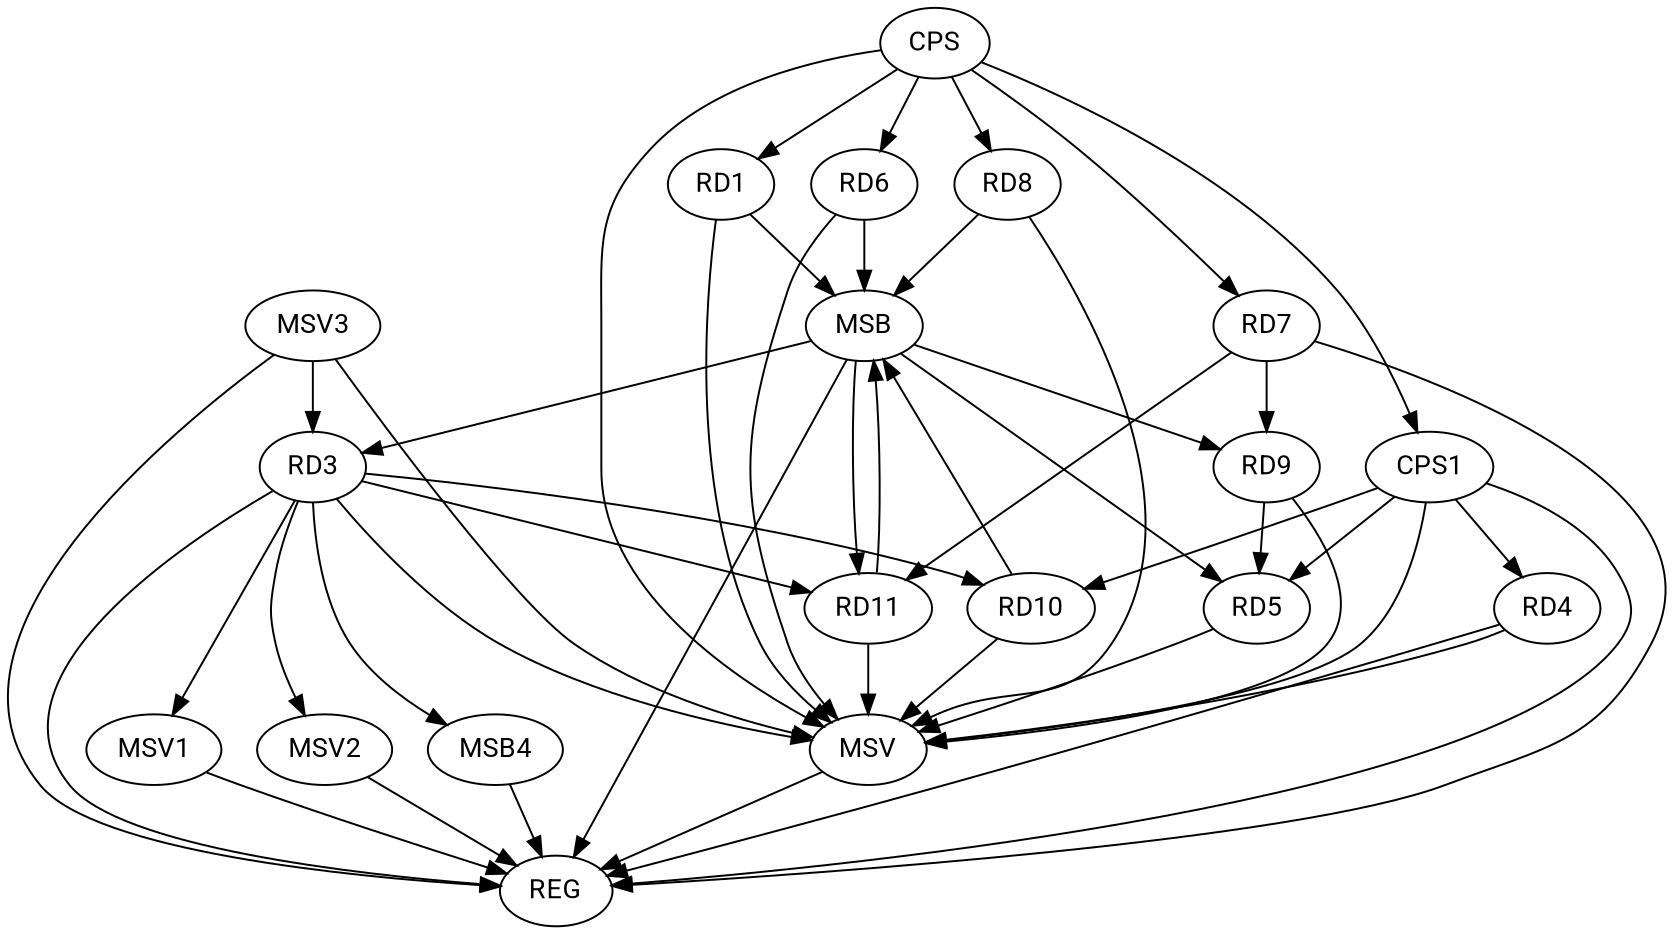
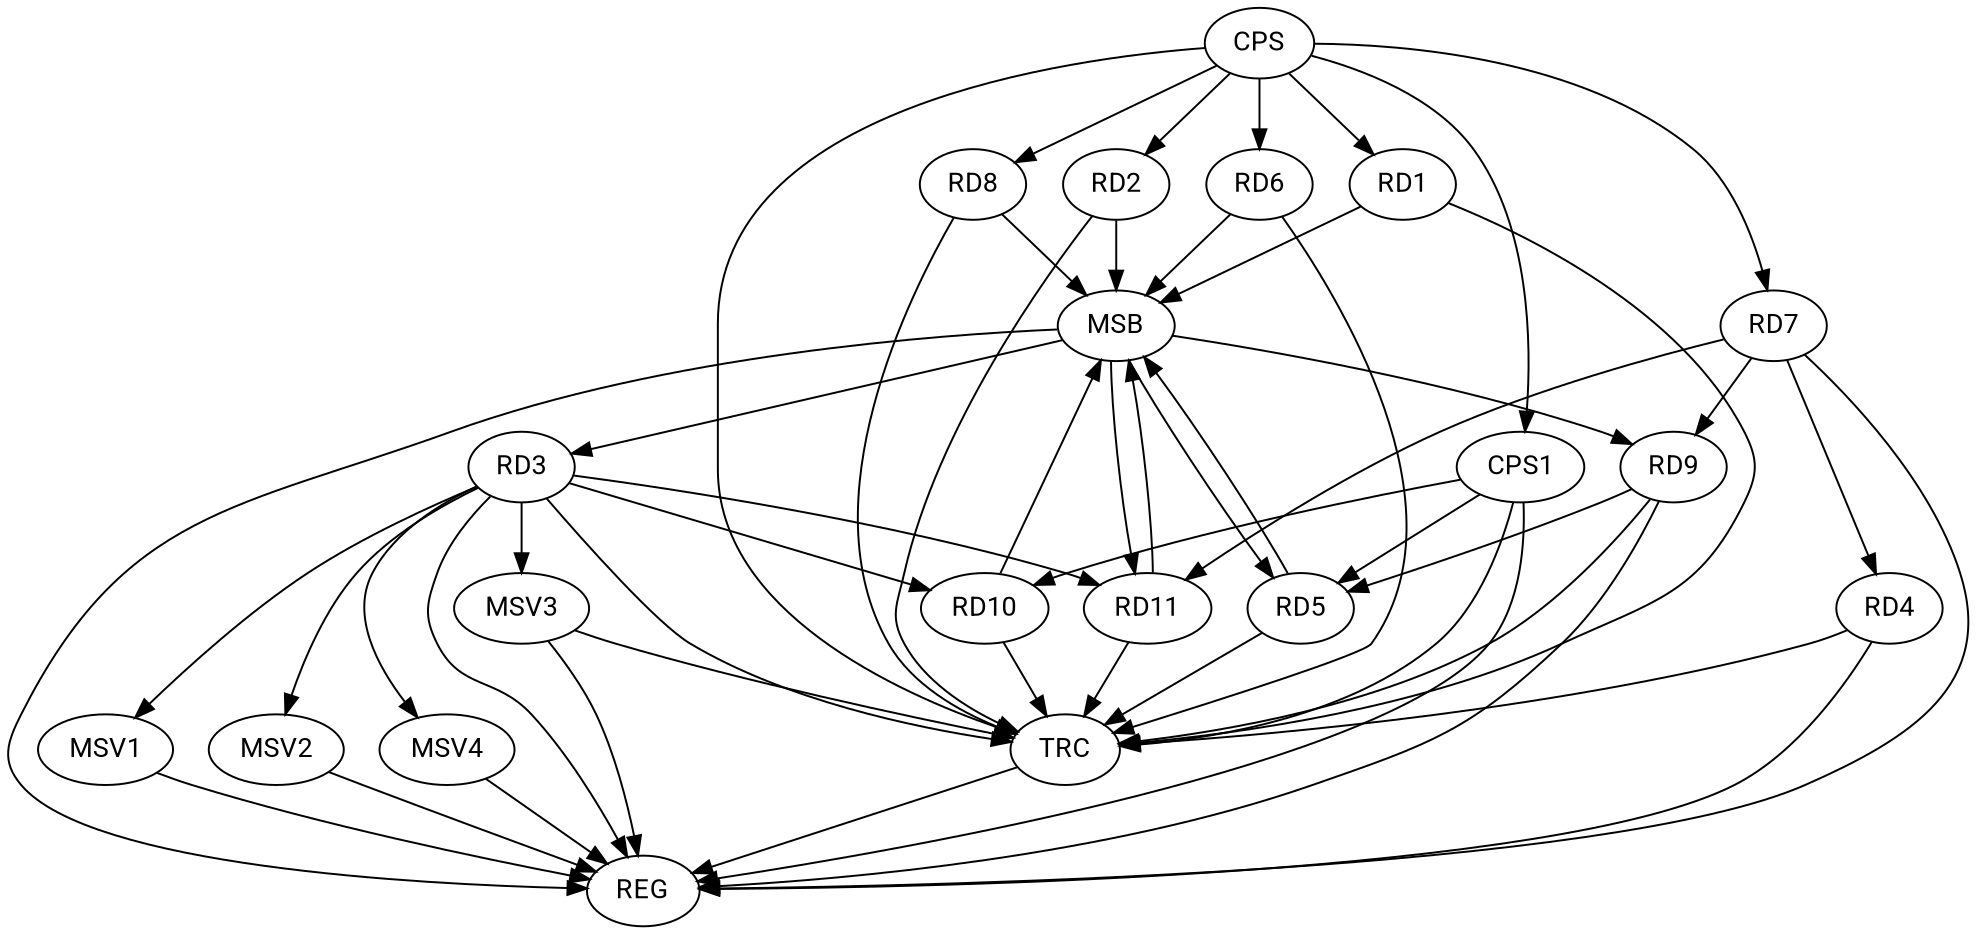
none -> (1116, 184)
(313, 387) -> (522, 528)
none -> (1225, 471)
(1482, 531) -> (1828, 458)
(495, 750) -> (447, 750)
(868, 750) -> (1065, 750)
none -> (1245, 806)
